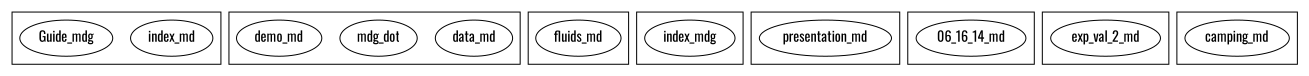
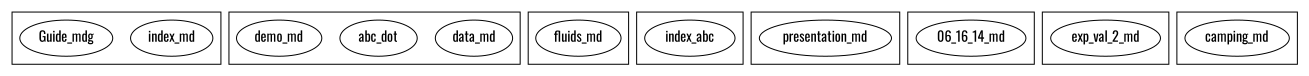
(379, 38) -> (379, 38)
(690, 38) -> (690, 38)
